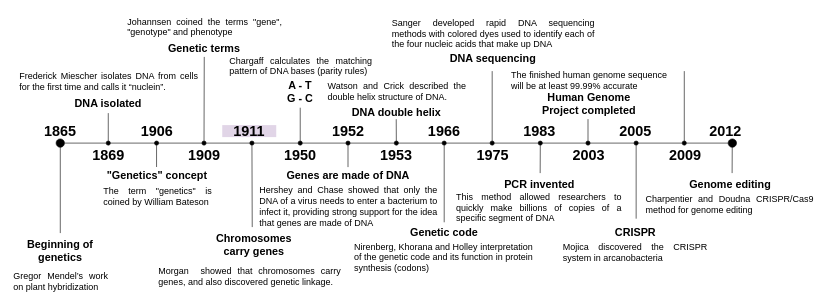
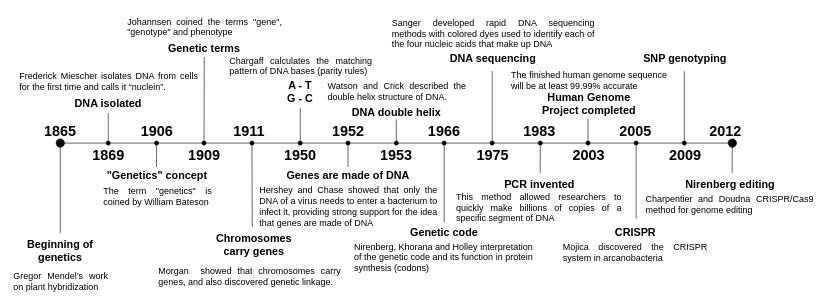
none -> (685, 59)
(249, 131) -> (249, 131)
(731, 185) -> (731, 185)
